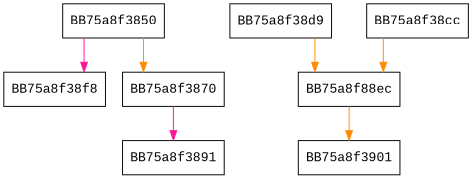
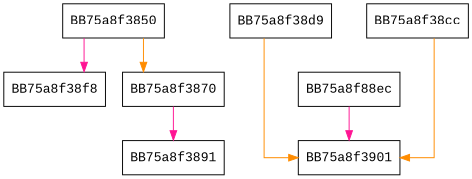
(315, 50) -> (264, 110)
(383, 50) -> (434, 110)
(349, 119) -> (349, 119)
